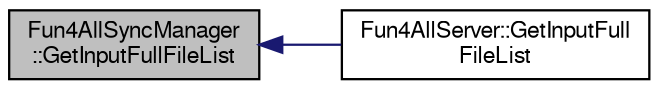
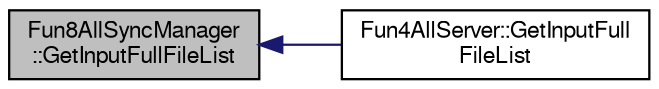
(134, 45) -> (134, 45)
